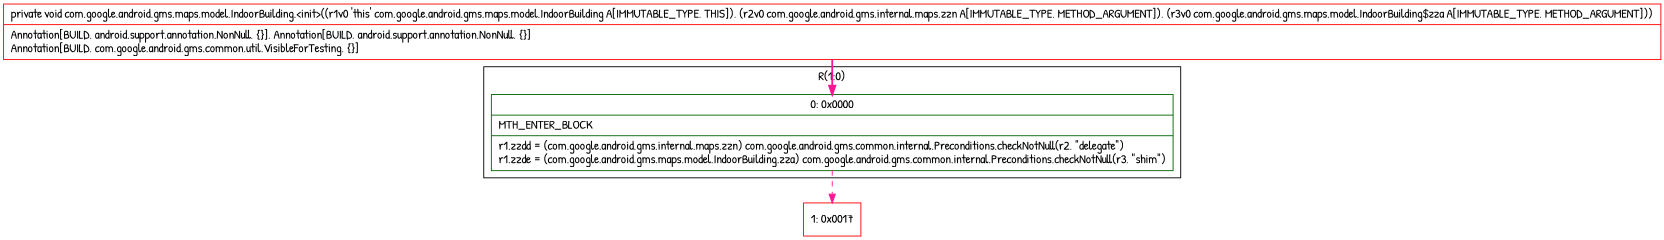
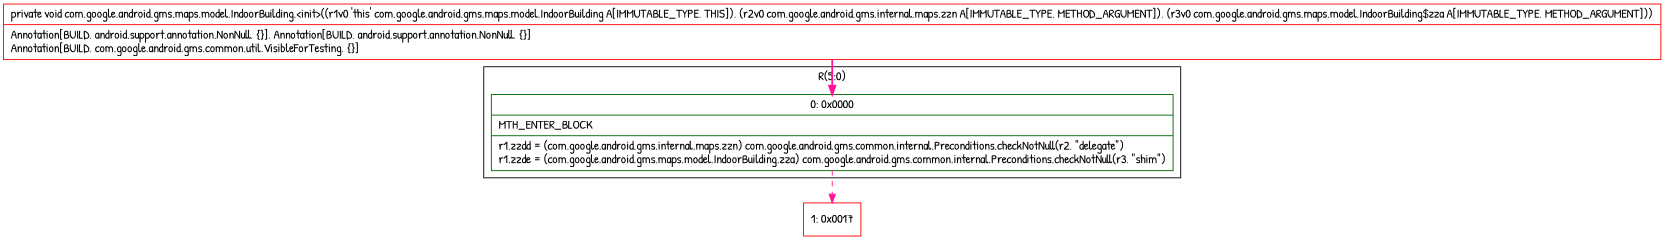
(832, 77) -> (832, 77)
